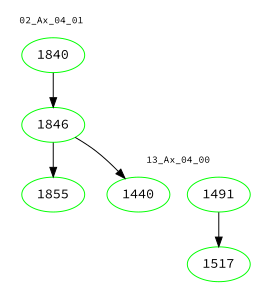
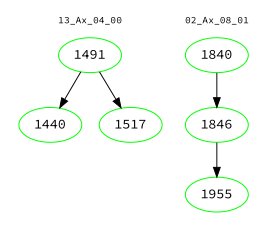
(52, 21) -> (217, 21)
(106, 160) -> (73, 86)
(53, 195) -> (217, 195)
